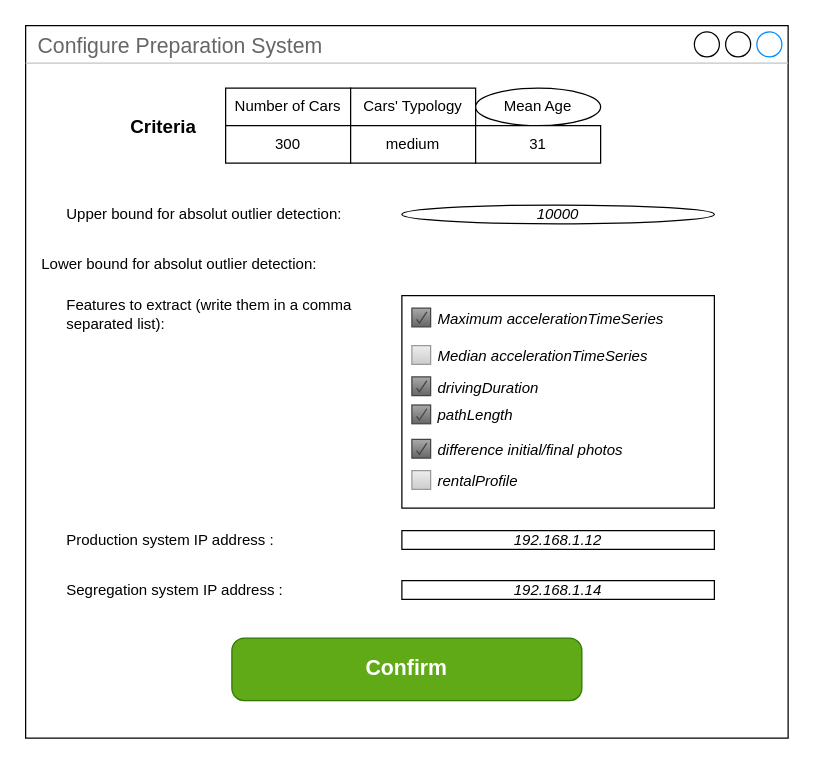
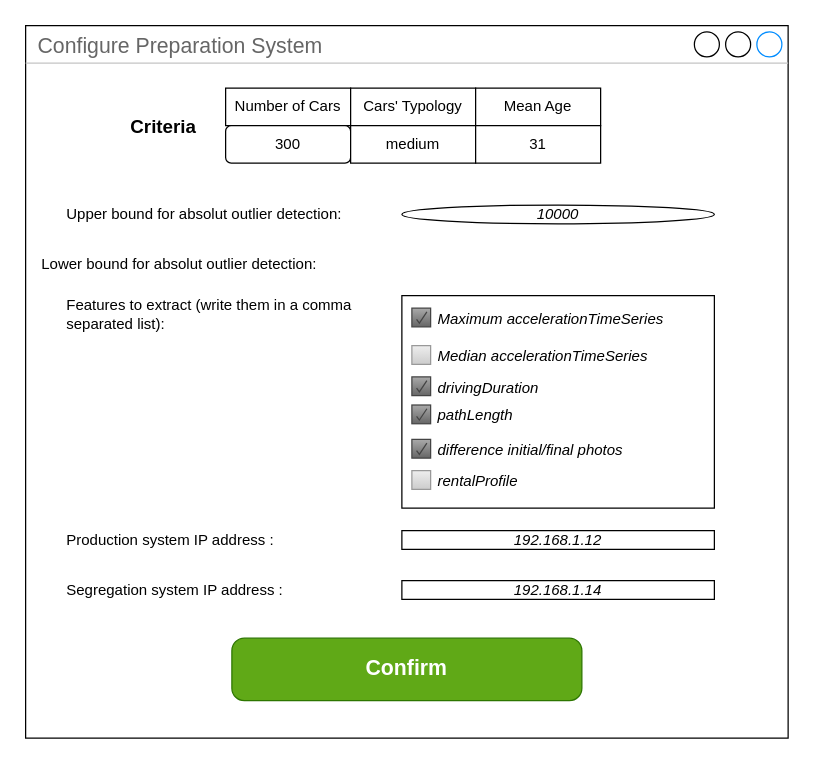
(538, 107) -> (538, 107)
(288, 144) -> (288, 144)
